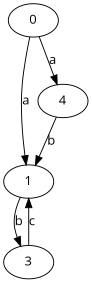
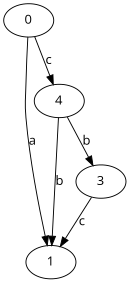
(53, 61) -> (49, 61)
(14, 217) -> (78, 137)
